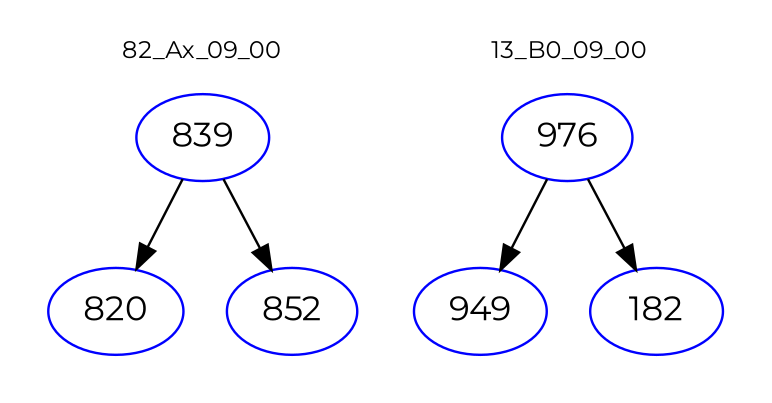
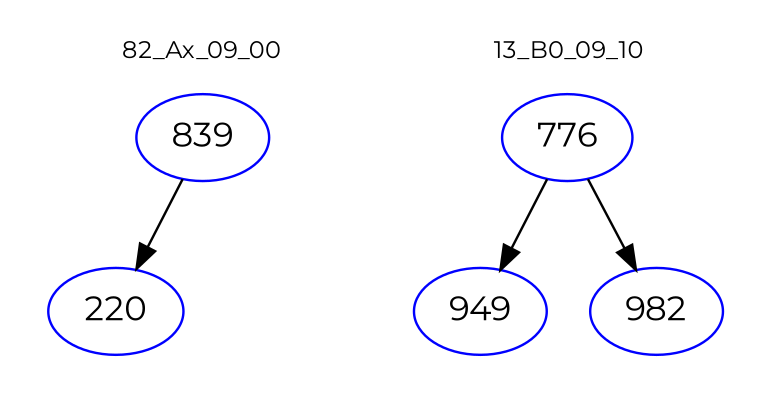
(570, 52) -> (570, 52)
(567, 138) -> (567, 138)
(116, 311) -> (116, 311)
(292, 311) -> none
(657, 311) -> (657, 311)
